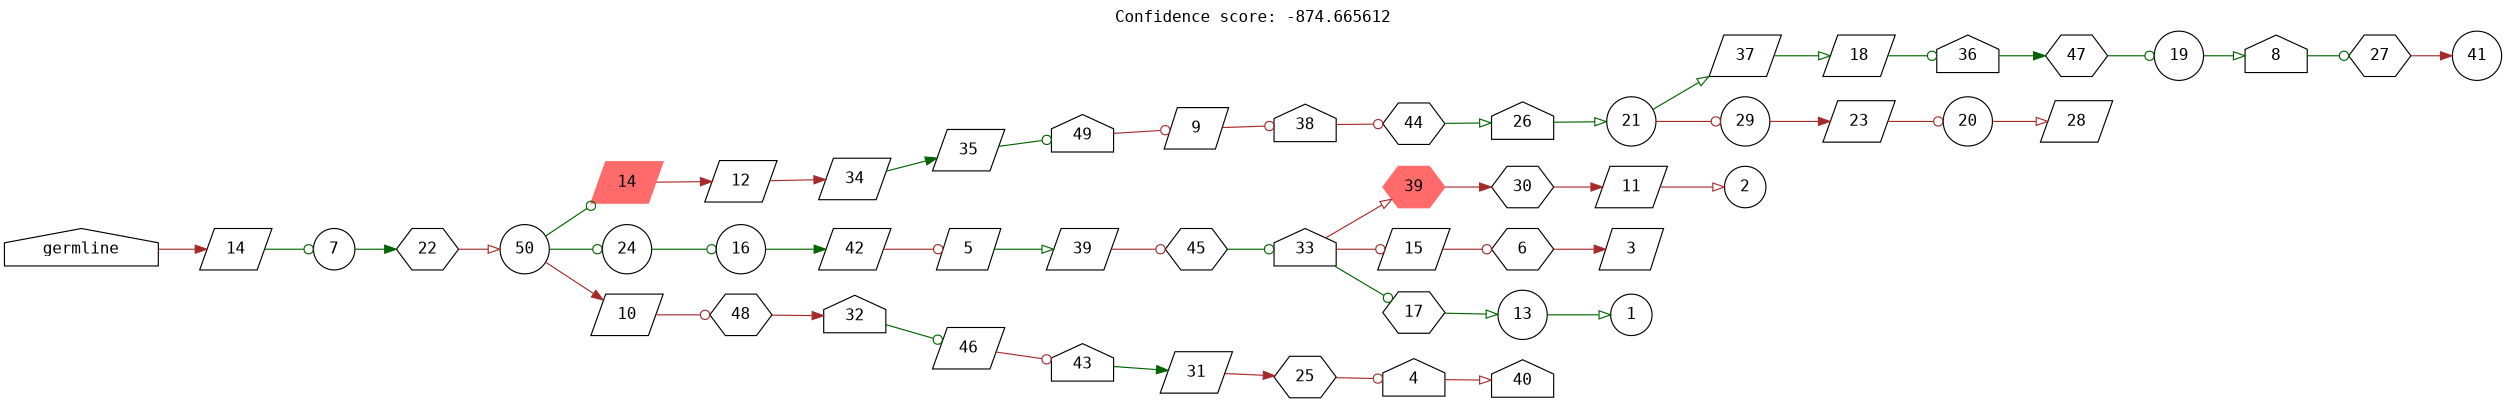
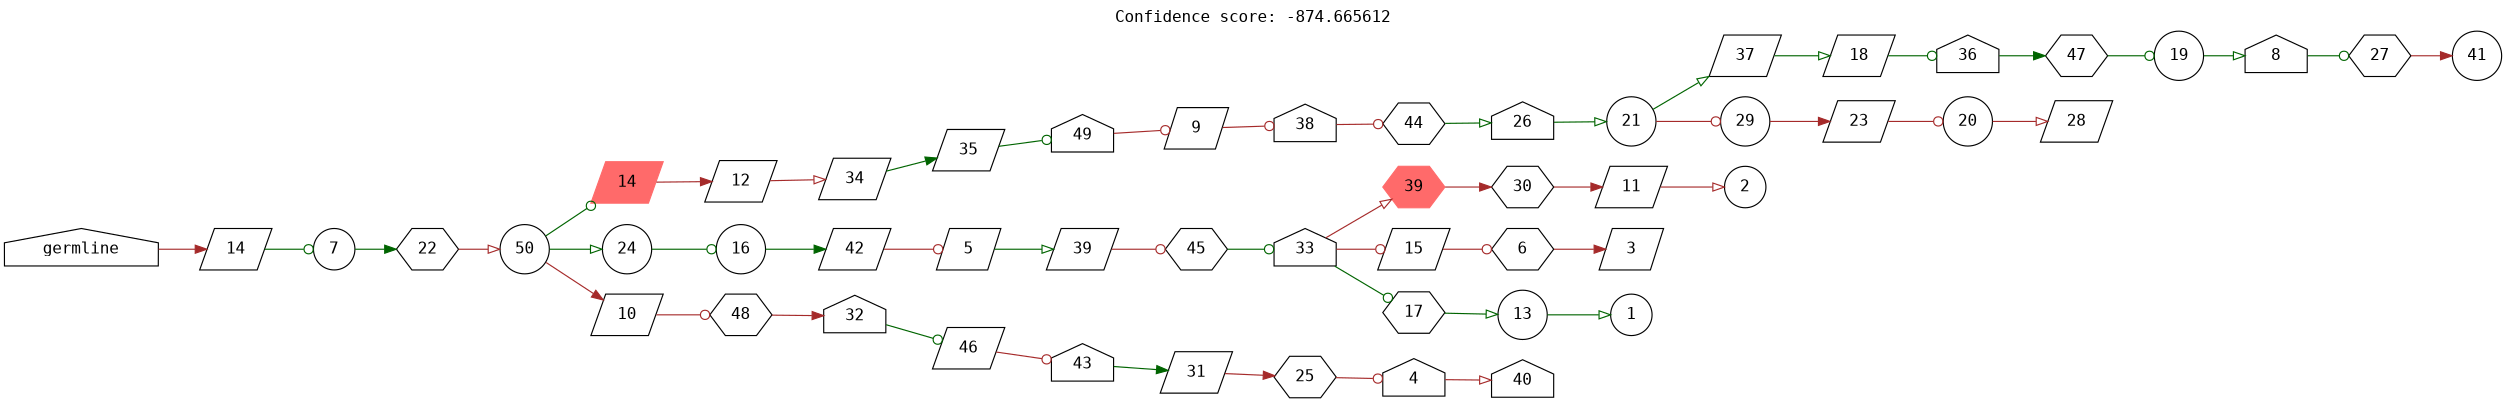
(792, 180) -> (792, 180)
(571, 249) -> (570, 249)
